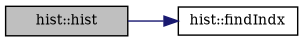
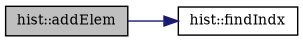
(67, 21) -> (67, 21)
